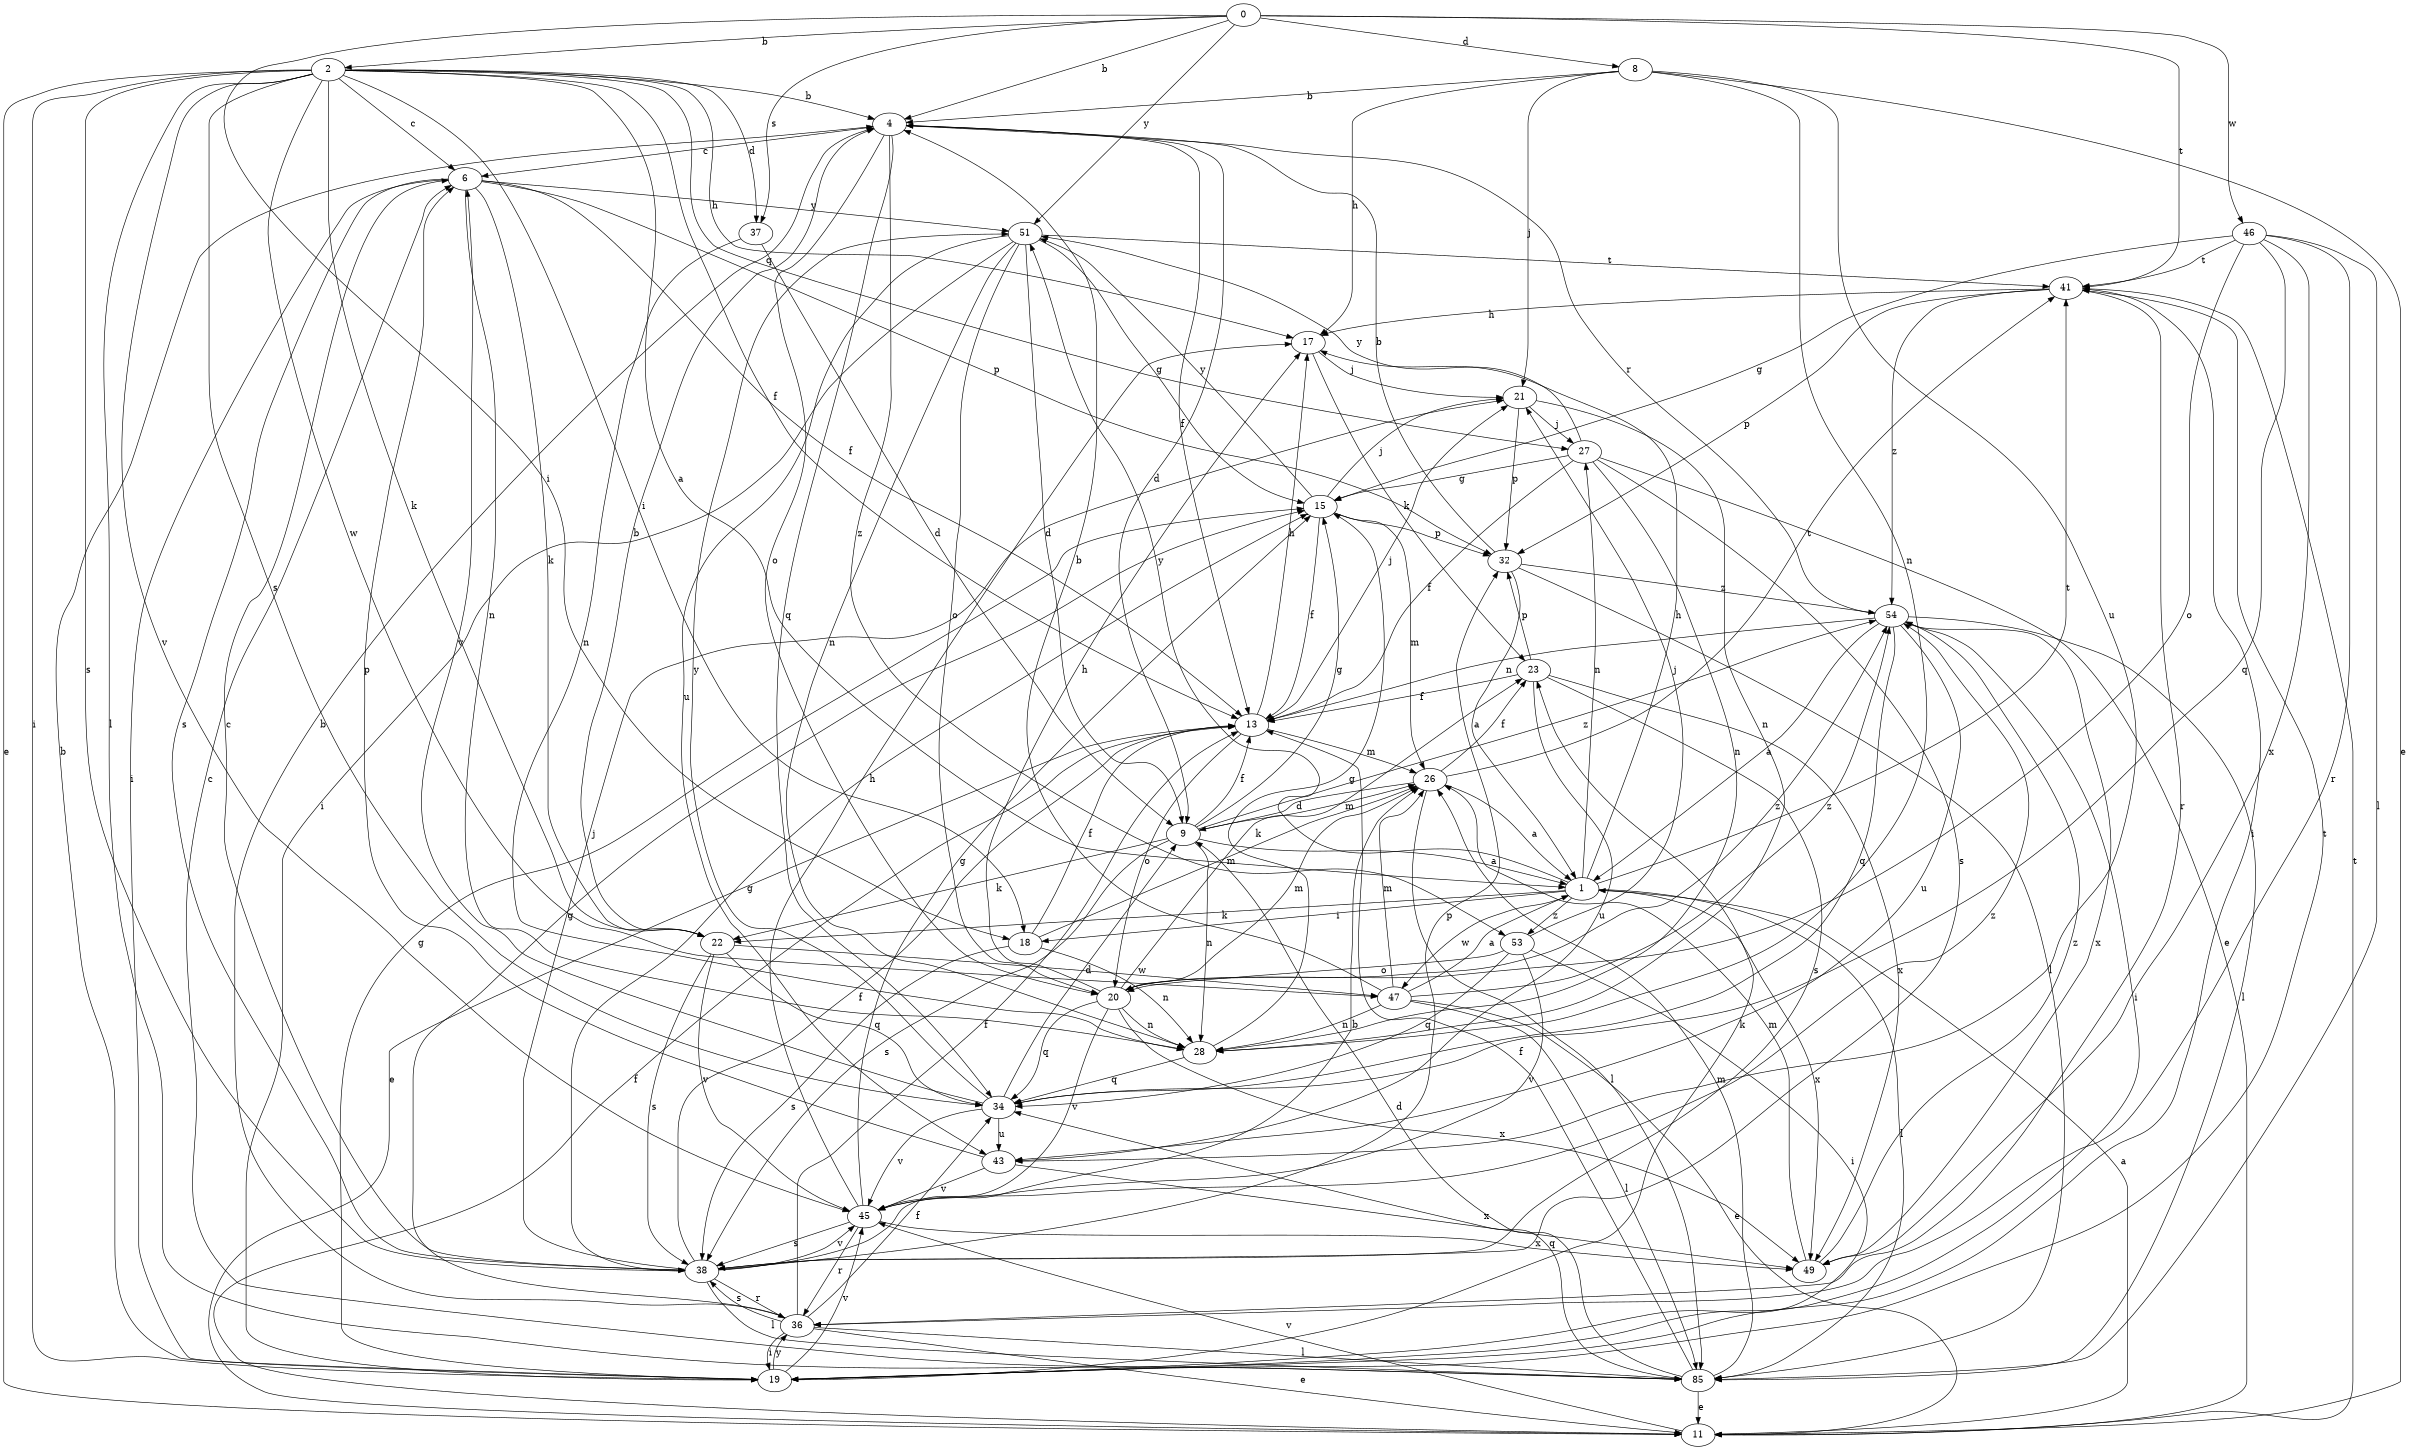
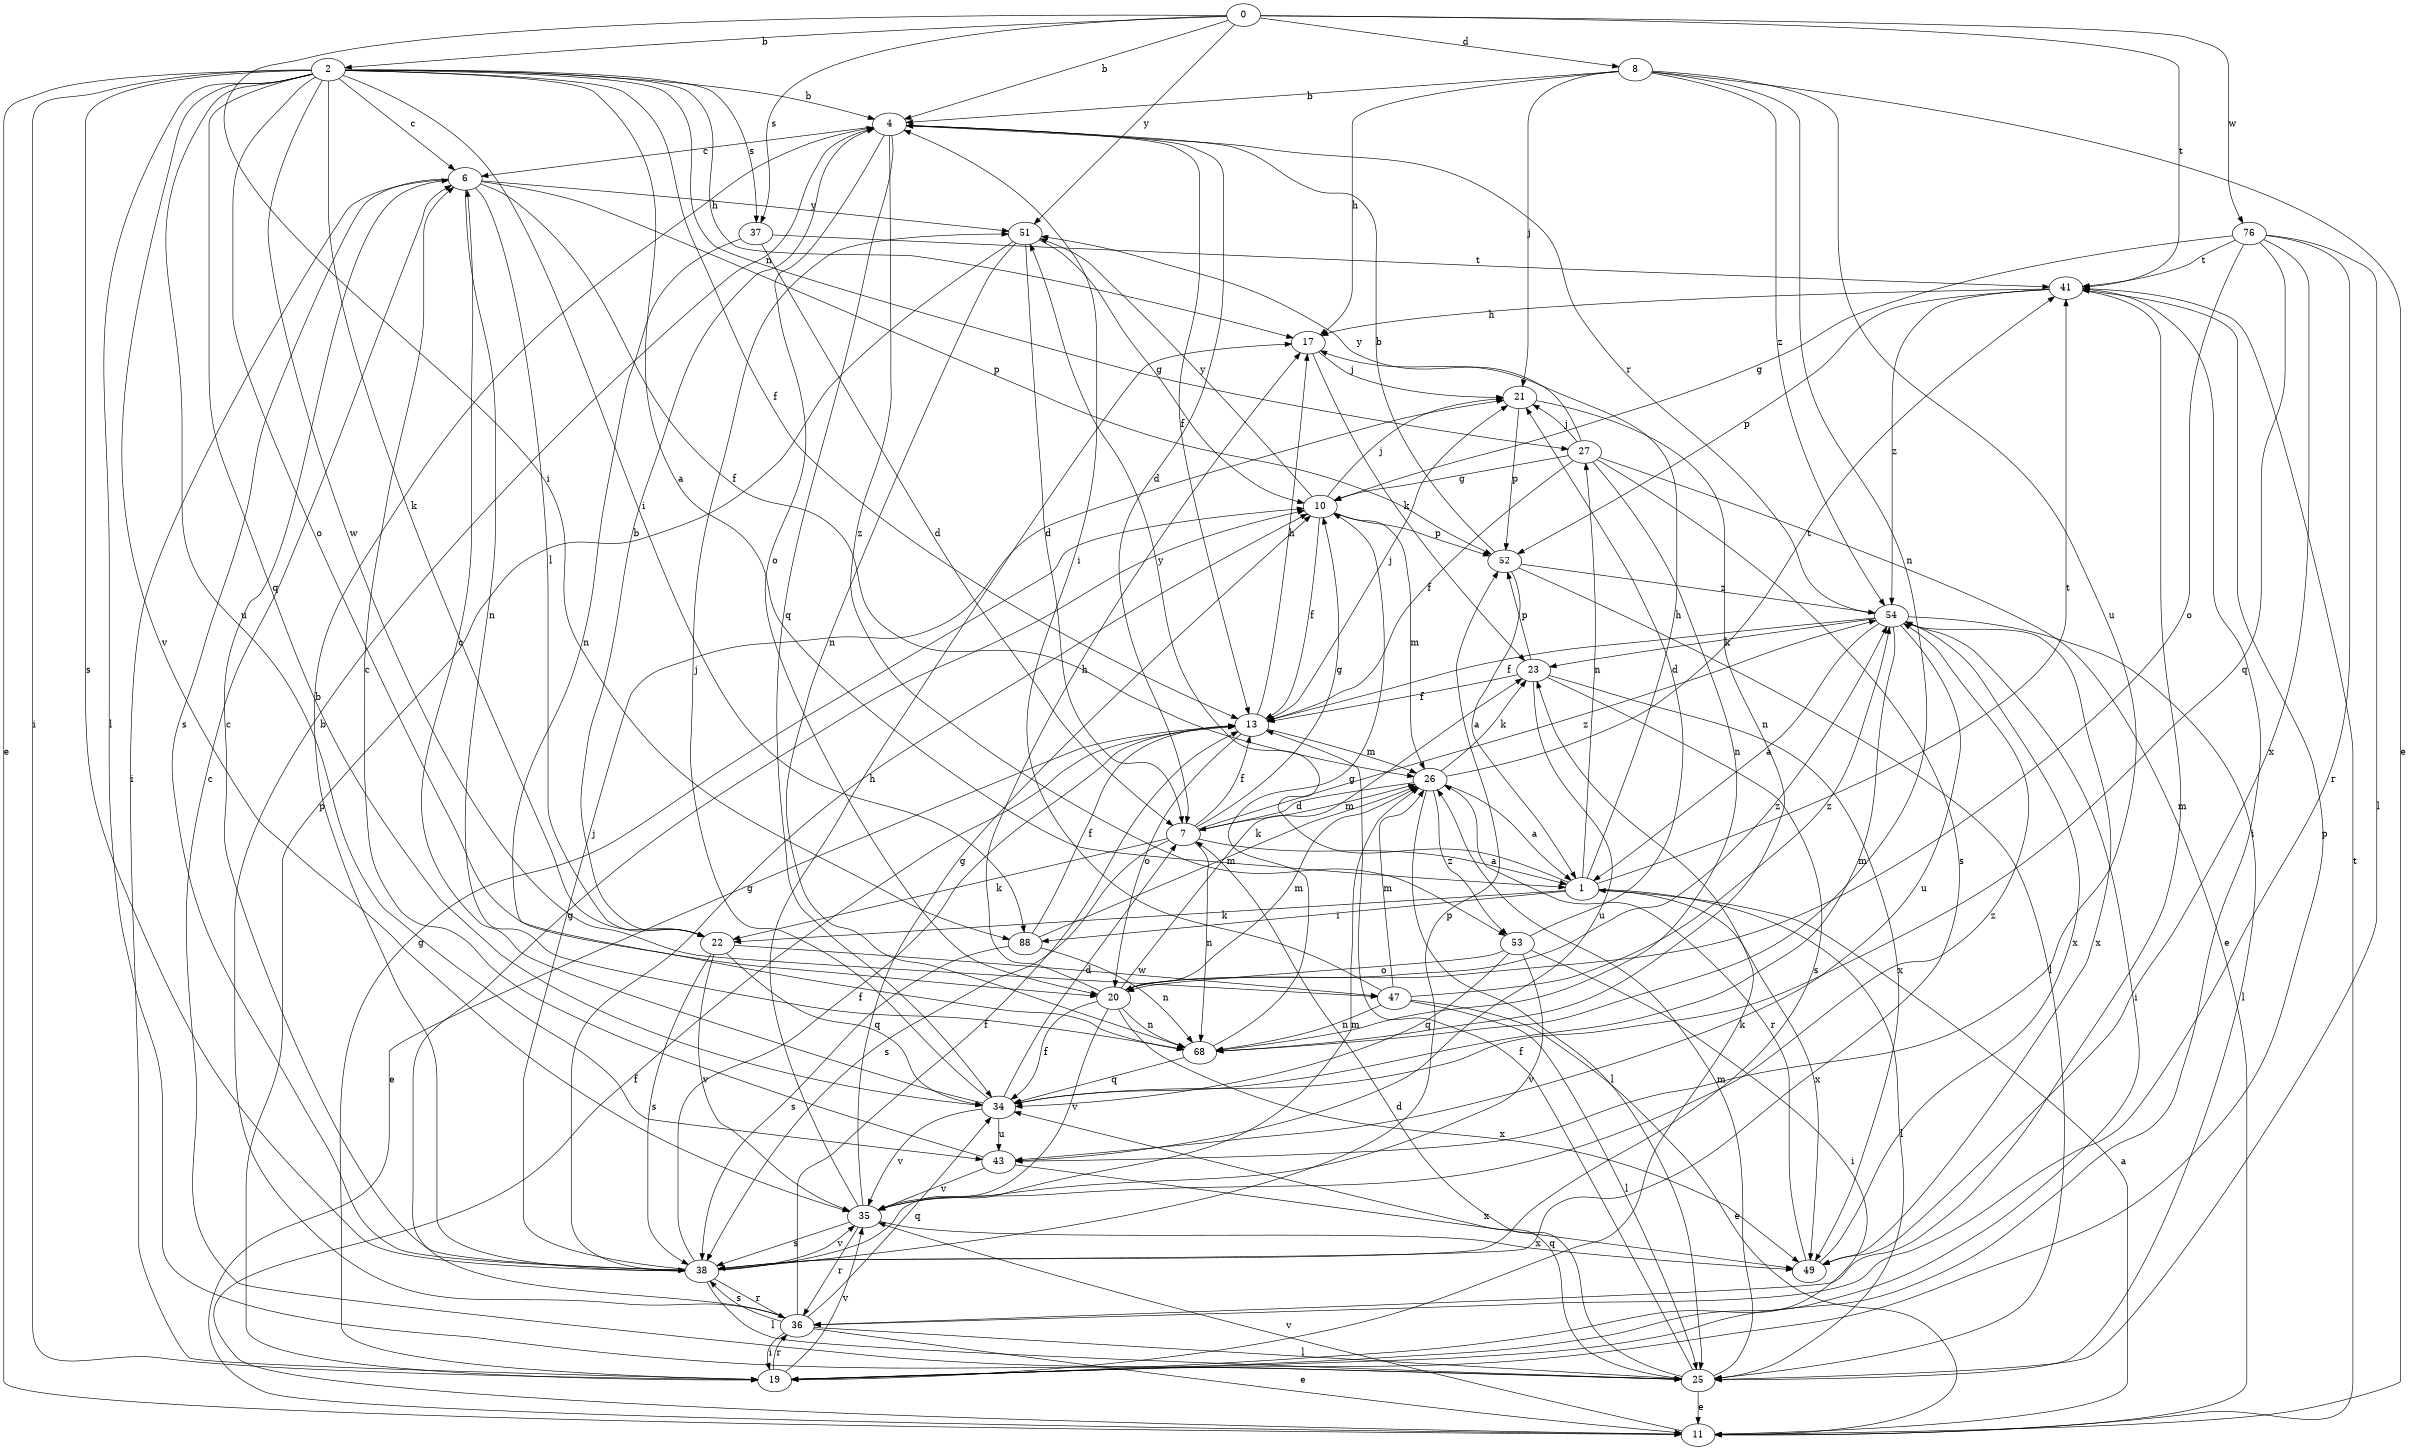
(752, 152) -> (752, 152)
(2249, 234) -> (2249, 234)
(769, 261) -> (769, 261)
(1542, 261) -> (1408, 263)
none -> (1776, 304)
(1549, 423) -> (1559, 423)
(845, 460) -> (863, 597)
(1320, 507) -> (1320, 507)
(551, 561) -> (551, 561)
(1079, 561) -> (1079, 561)
(1505, 561) -> (1505, 561)
(276, 589) -> (276, 589)
none -> (1715, 641)
(461, 643) -> (461, 643)
(367, 670) -> (367, 670)
(697, 670) -> (697, 670)
(1509, 670) -> (1509, 670)
(1675, 670) -> (1675, 670)
(944, 676) -> (407, 733)
(684, 681) -> (325, 768)
(1503, 725) -> (1503, 725)
(60, 755) -> (316, 689)
(322, 807) -> (322, 807)
(2182, 807) -> (2182, 807)
(1183, 834) -> (1183, 834)
(2325, 834) -> (2325, 834)
(1863, 862) -> (1863, 862)
(1552, 914) -> (1450, 869)
(1474, 925) -> none
(1482, 940) -> none
(1025, 944) -> (1025, 944)
(2075, 944) -> (2075, 944)
(1355, 1026) -> (1355, 1026)
(1773, 1026) -> (1773, 1026)
(1046, 1053) -> (1046, 1053)
(1200, 1053) -> (1200, 1053)
(864, 1217) -> (864, 1217)
(918, 1217) -> (918, 1217)
(779, 1353) -> (779, 1353)
(1698, 1381) -> (1698, 1381)
